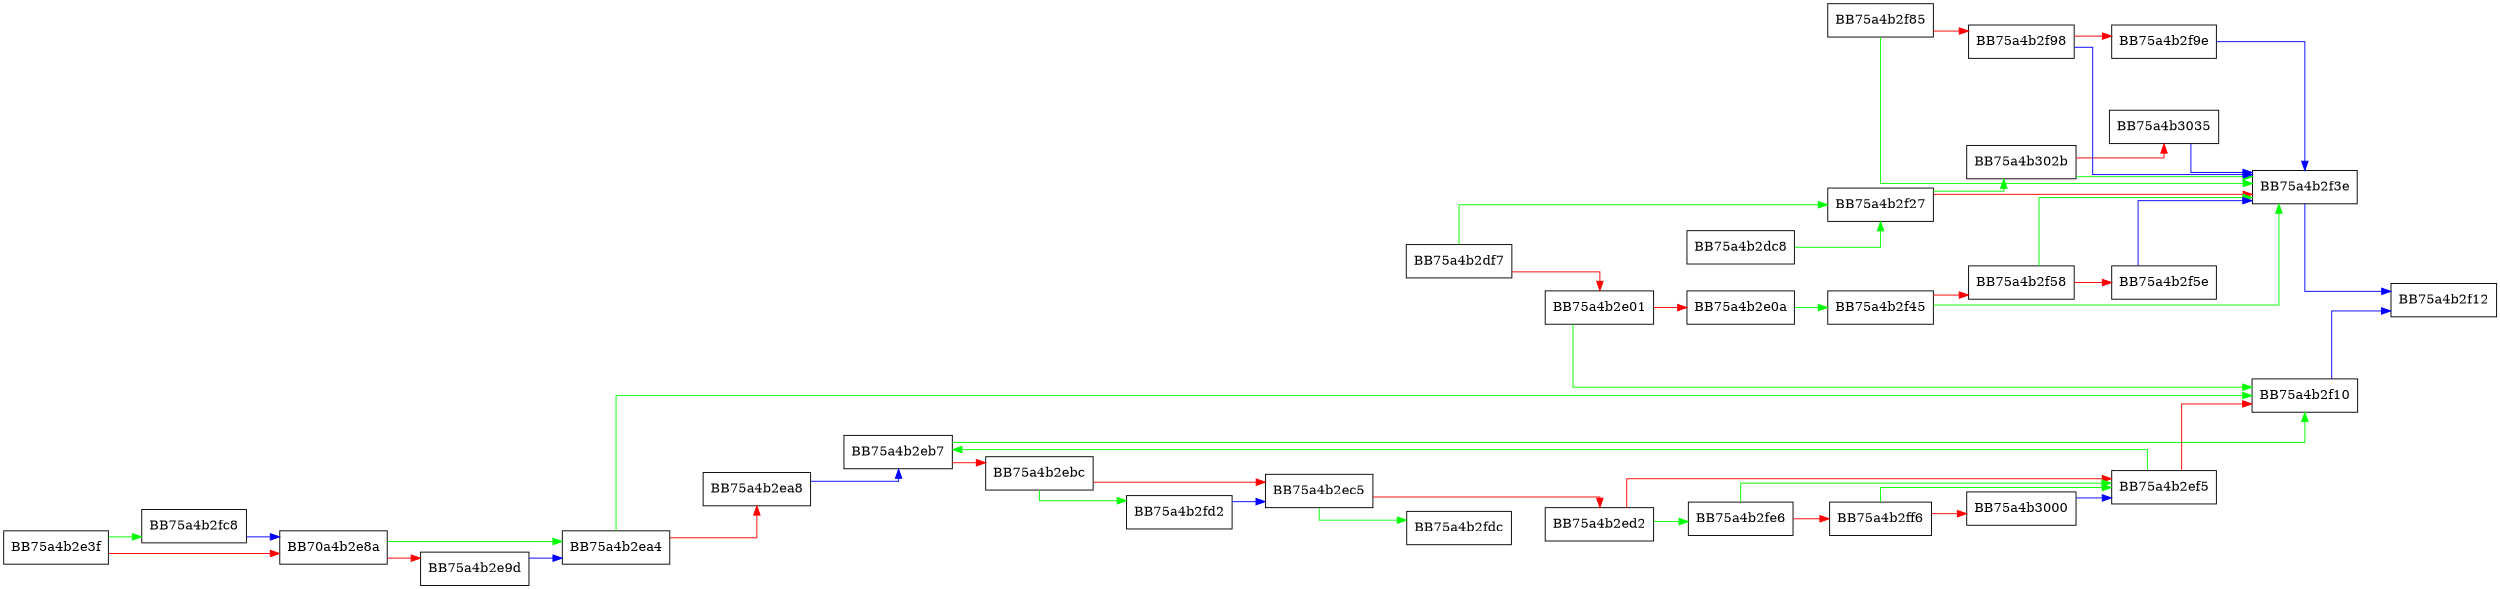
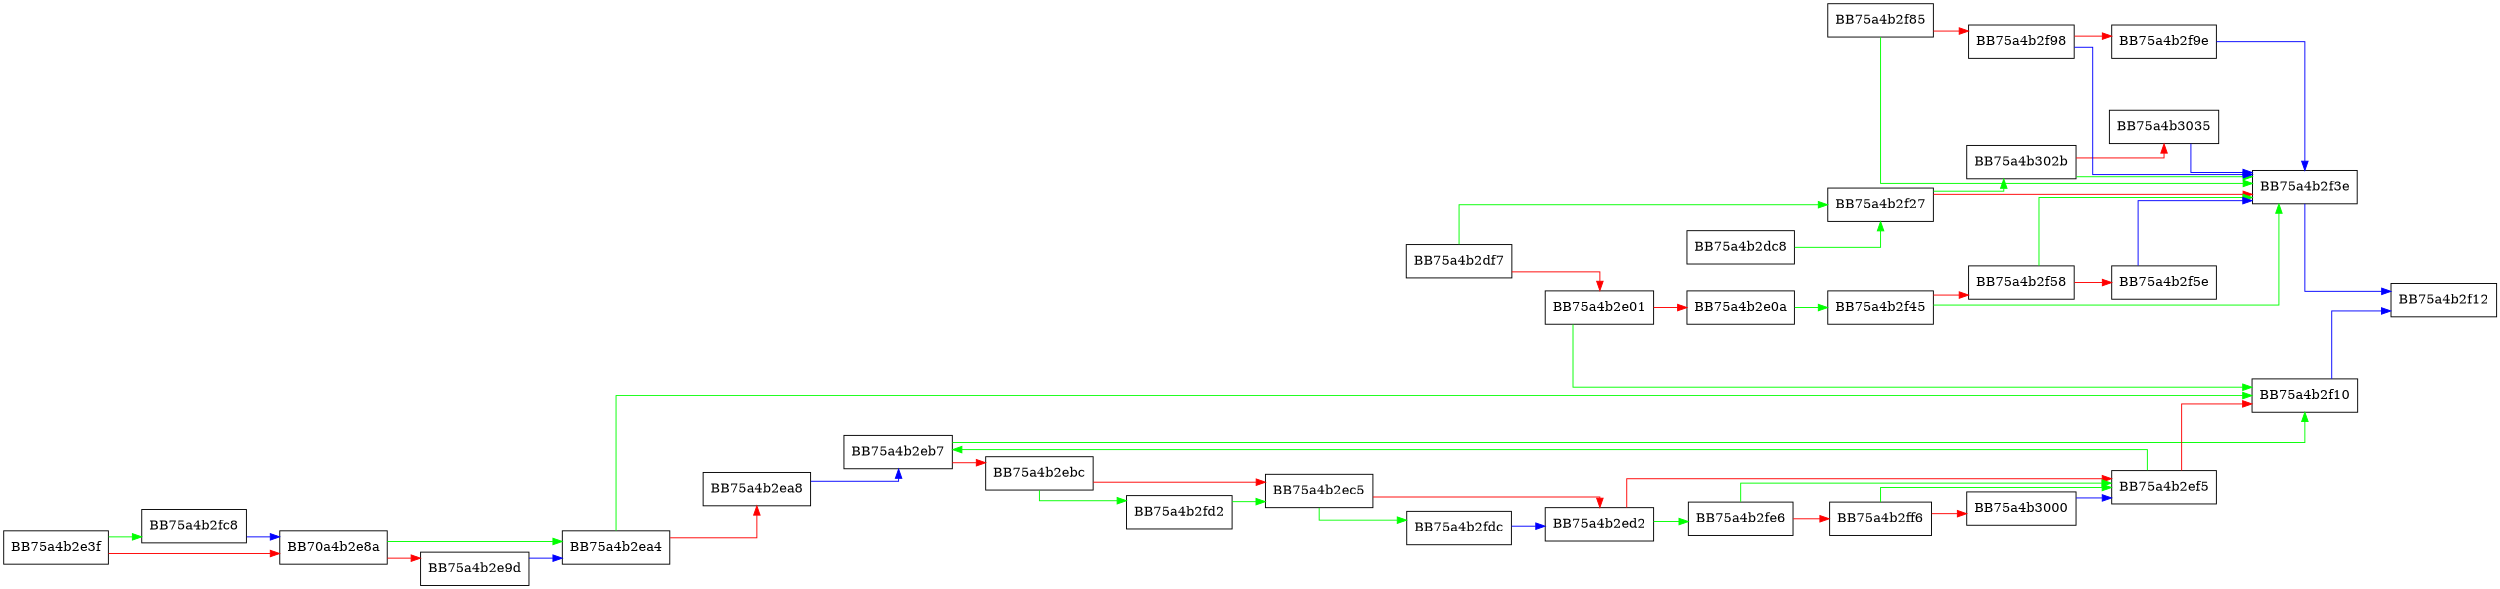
(1244, 502) -> (1244, 502)
none -> (1524, 526)
